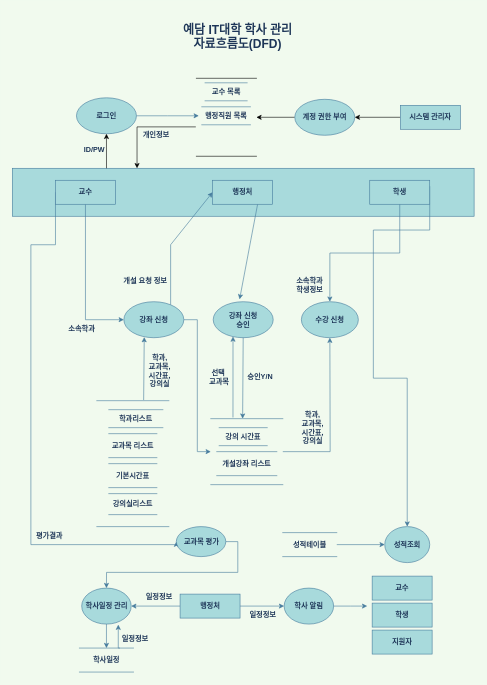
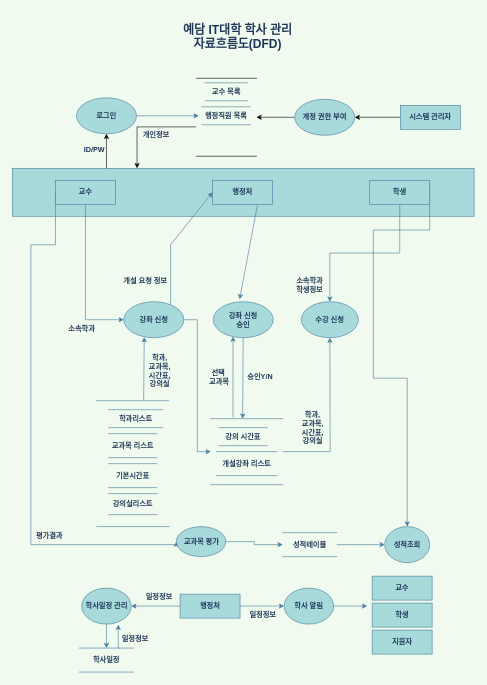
(169, 573) -> (256, 545)
